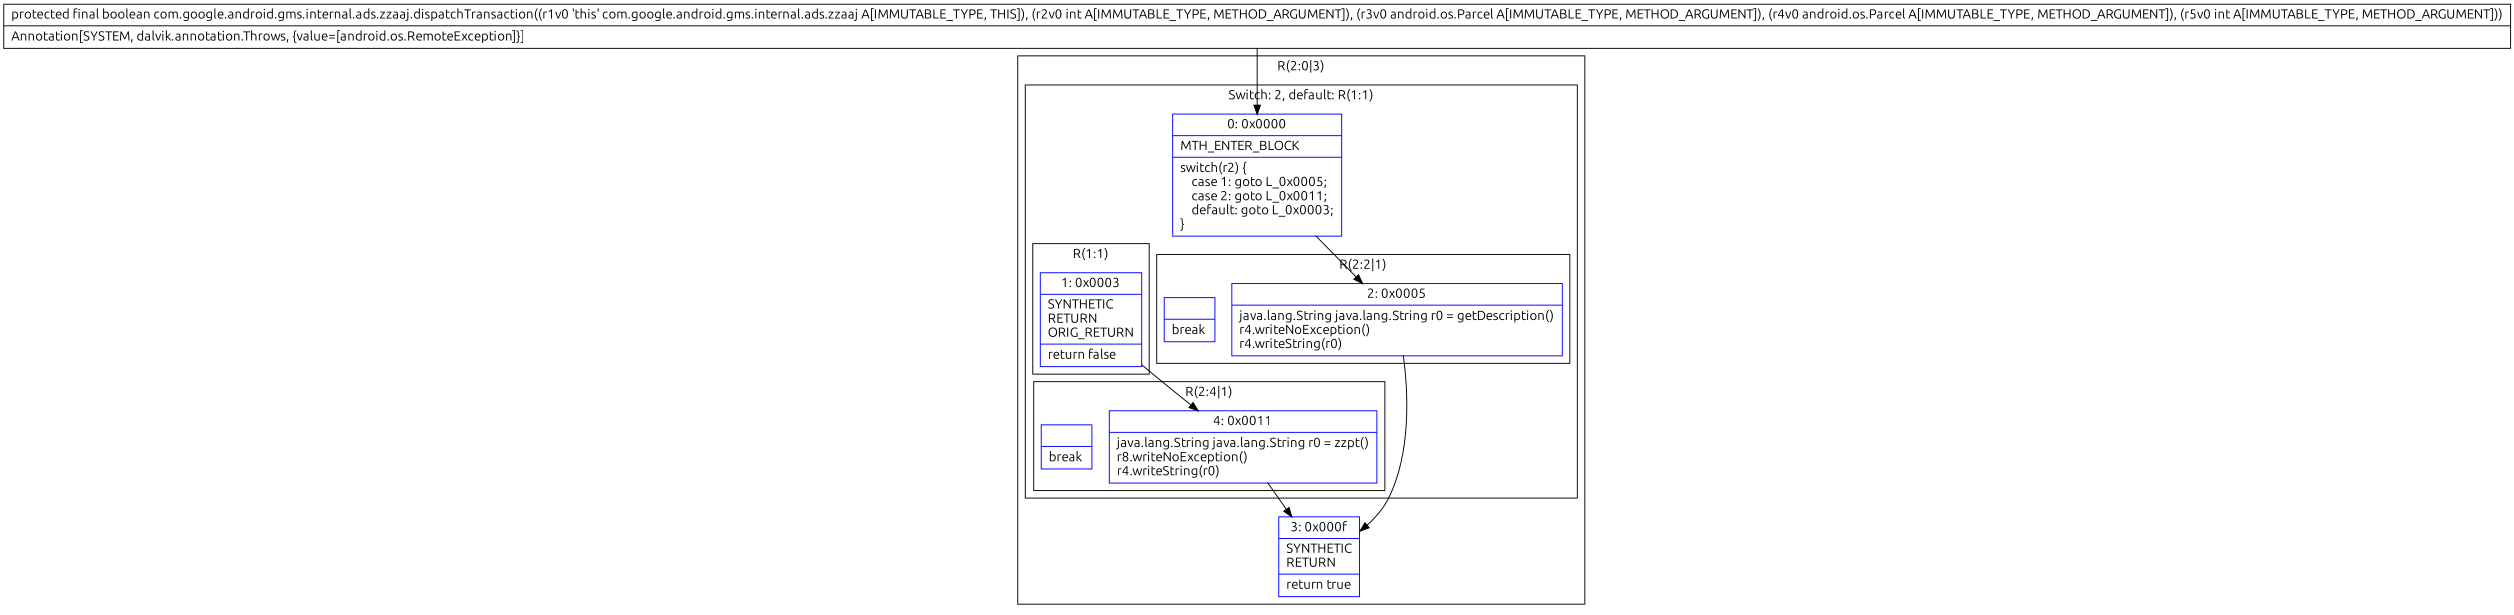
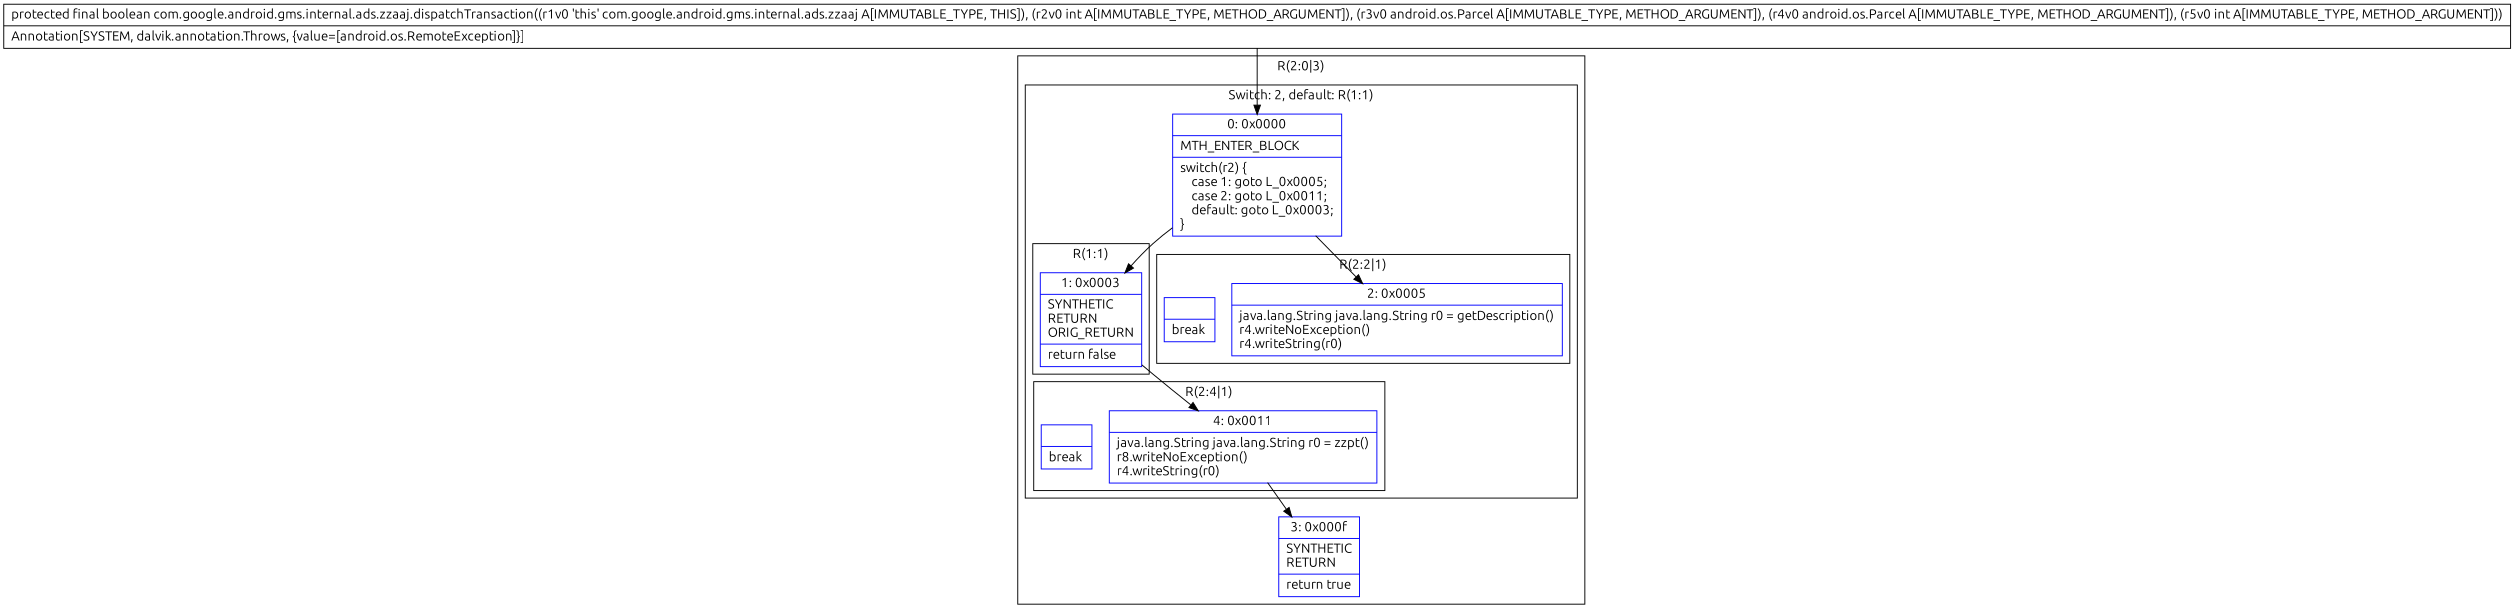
none -> (1155, 242)
(1404, 445) -> none
